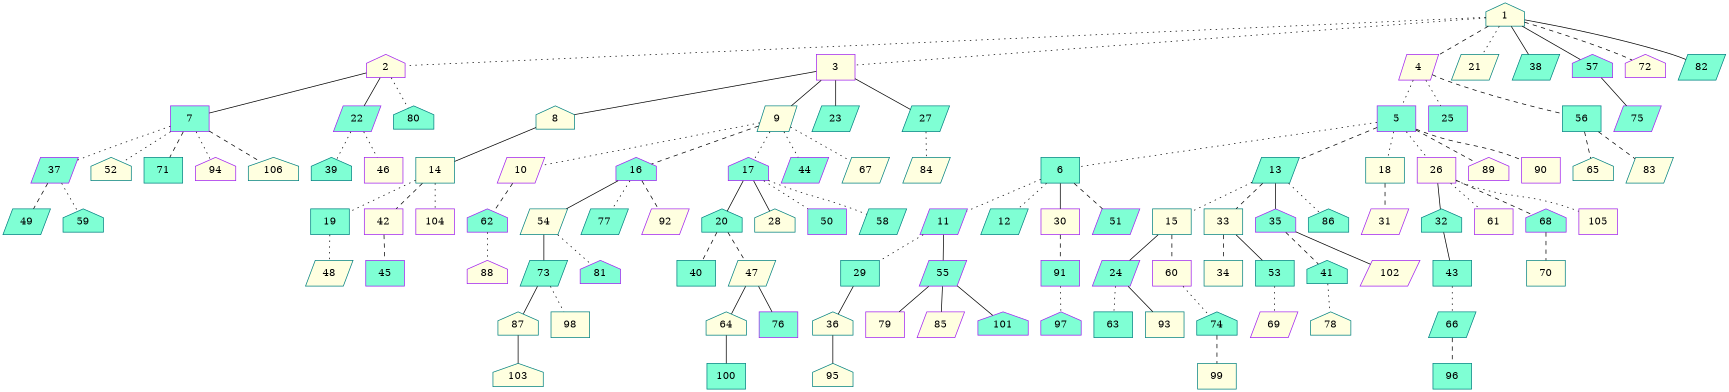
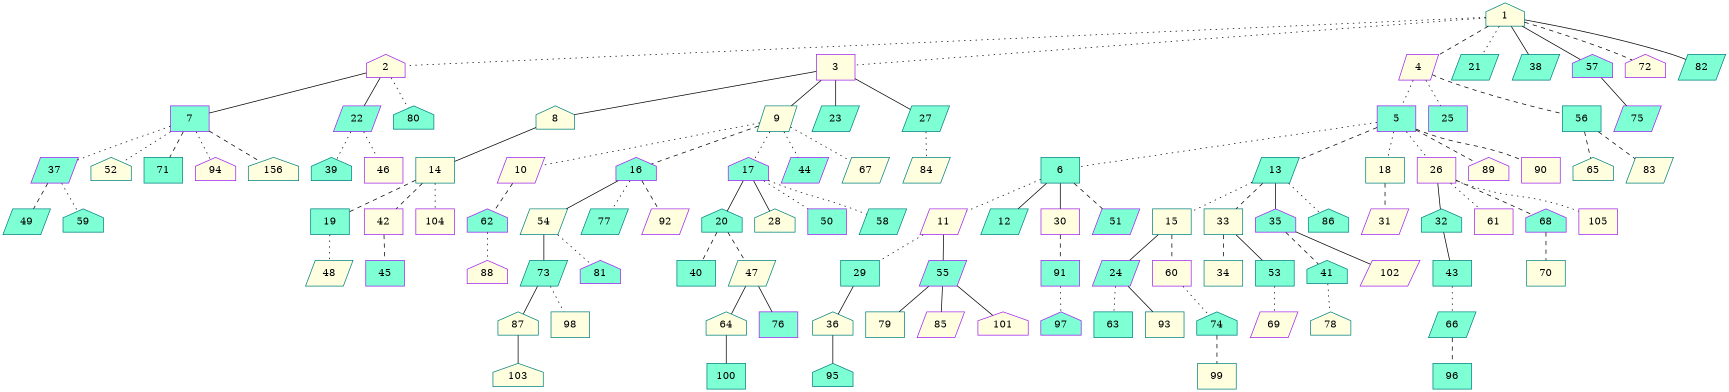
(1475, 67) -> (1475, 67)
(273, 170) -> (273, 170)
(383, 196) -> (383, 196)
(1032, 196) -> (1032, 196)
(944, 222) -> (944, 222)
(885, 325) -> (885, 325)
(1003, 325) -> (1003, 325)
(833, 376) -> (833, 376)
